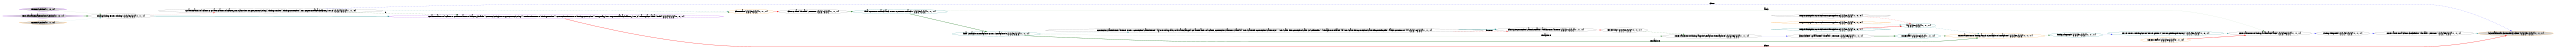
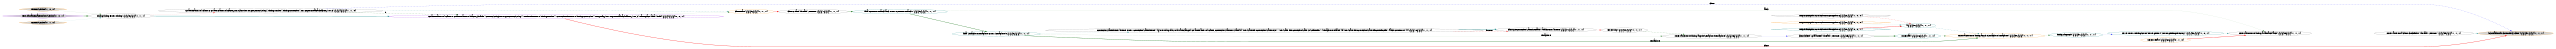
(43, 9) -> (43, 9)
(2343, 33) -> none
